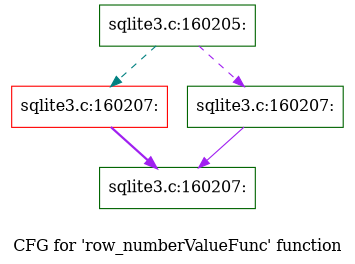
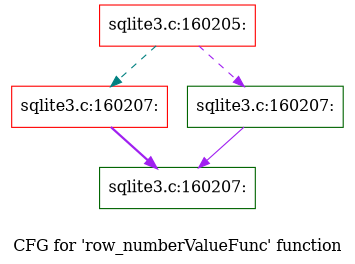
(177, 26) -> (177, 26)
